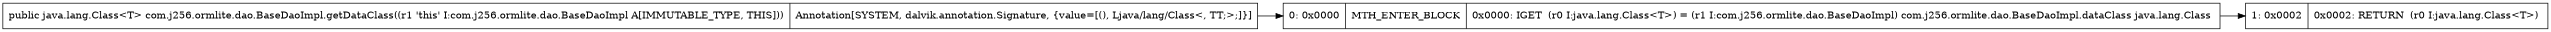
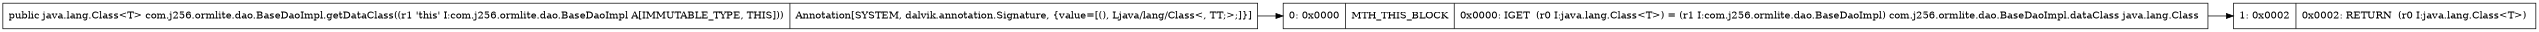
(1406, 16) -> (1400, 16)
